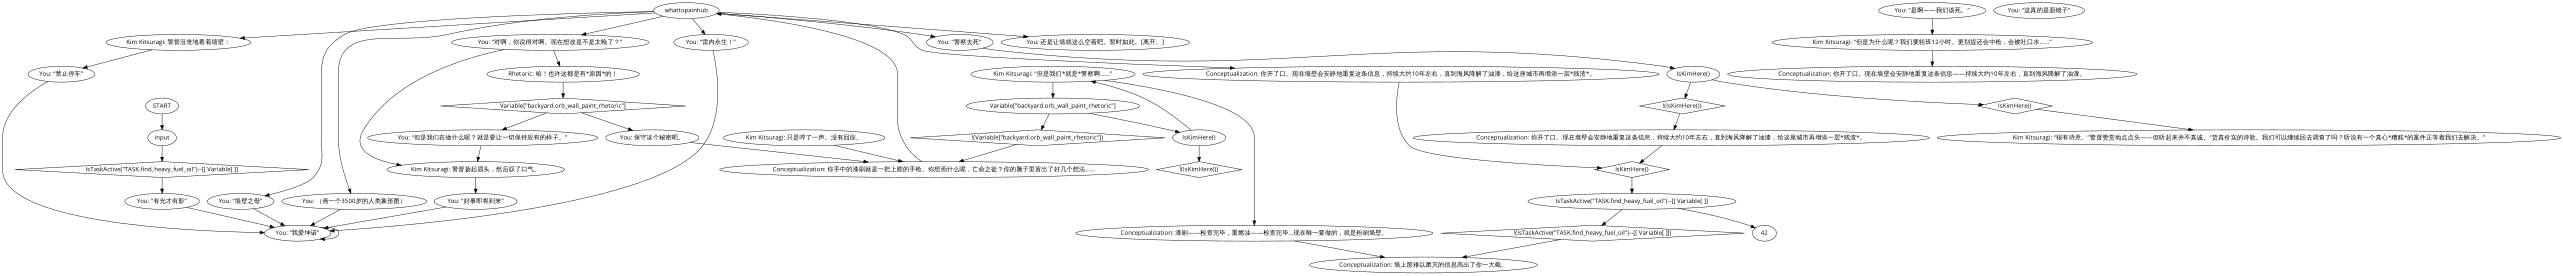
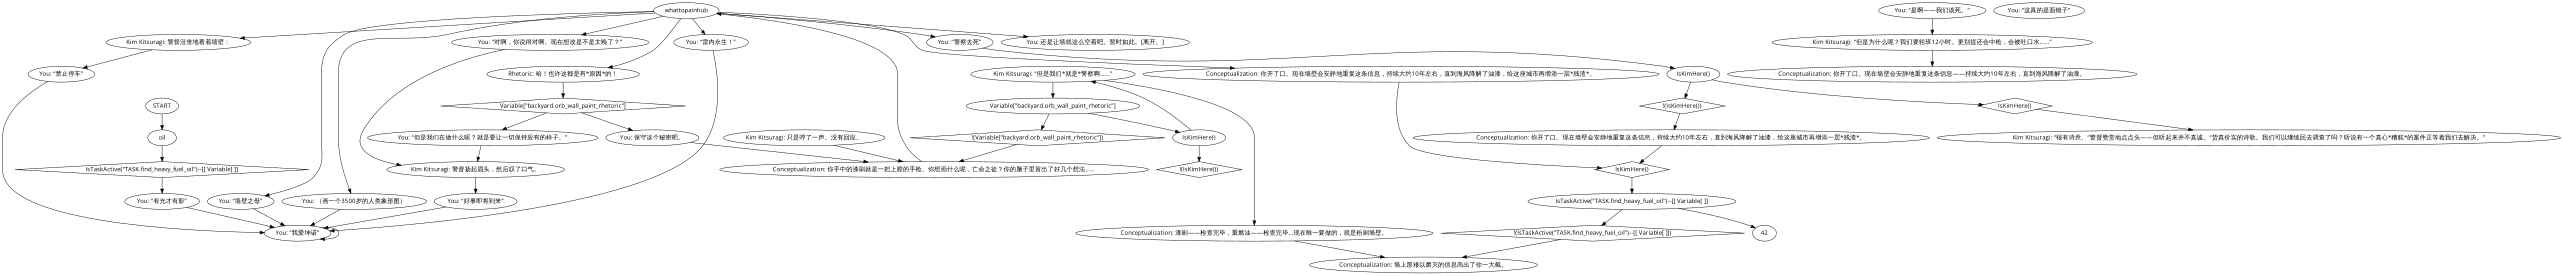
(556, 56) -> (652, 51)
(162, 138) -> (162, 138)
